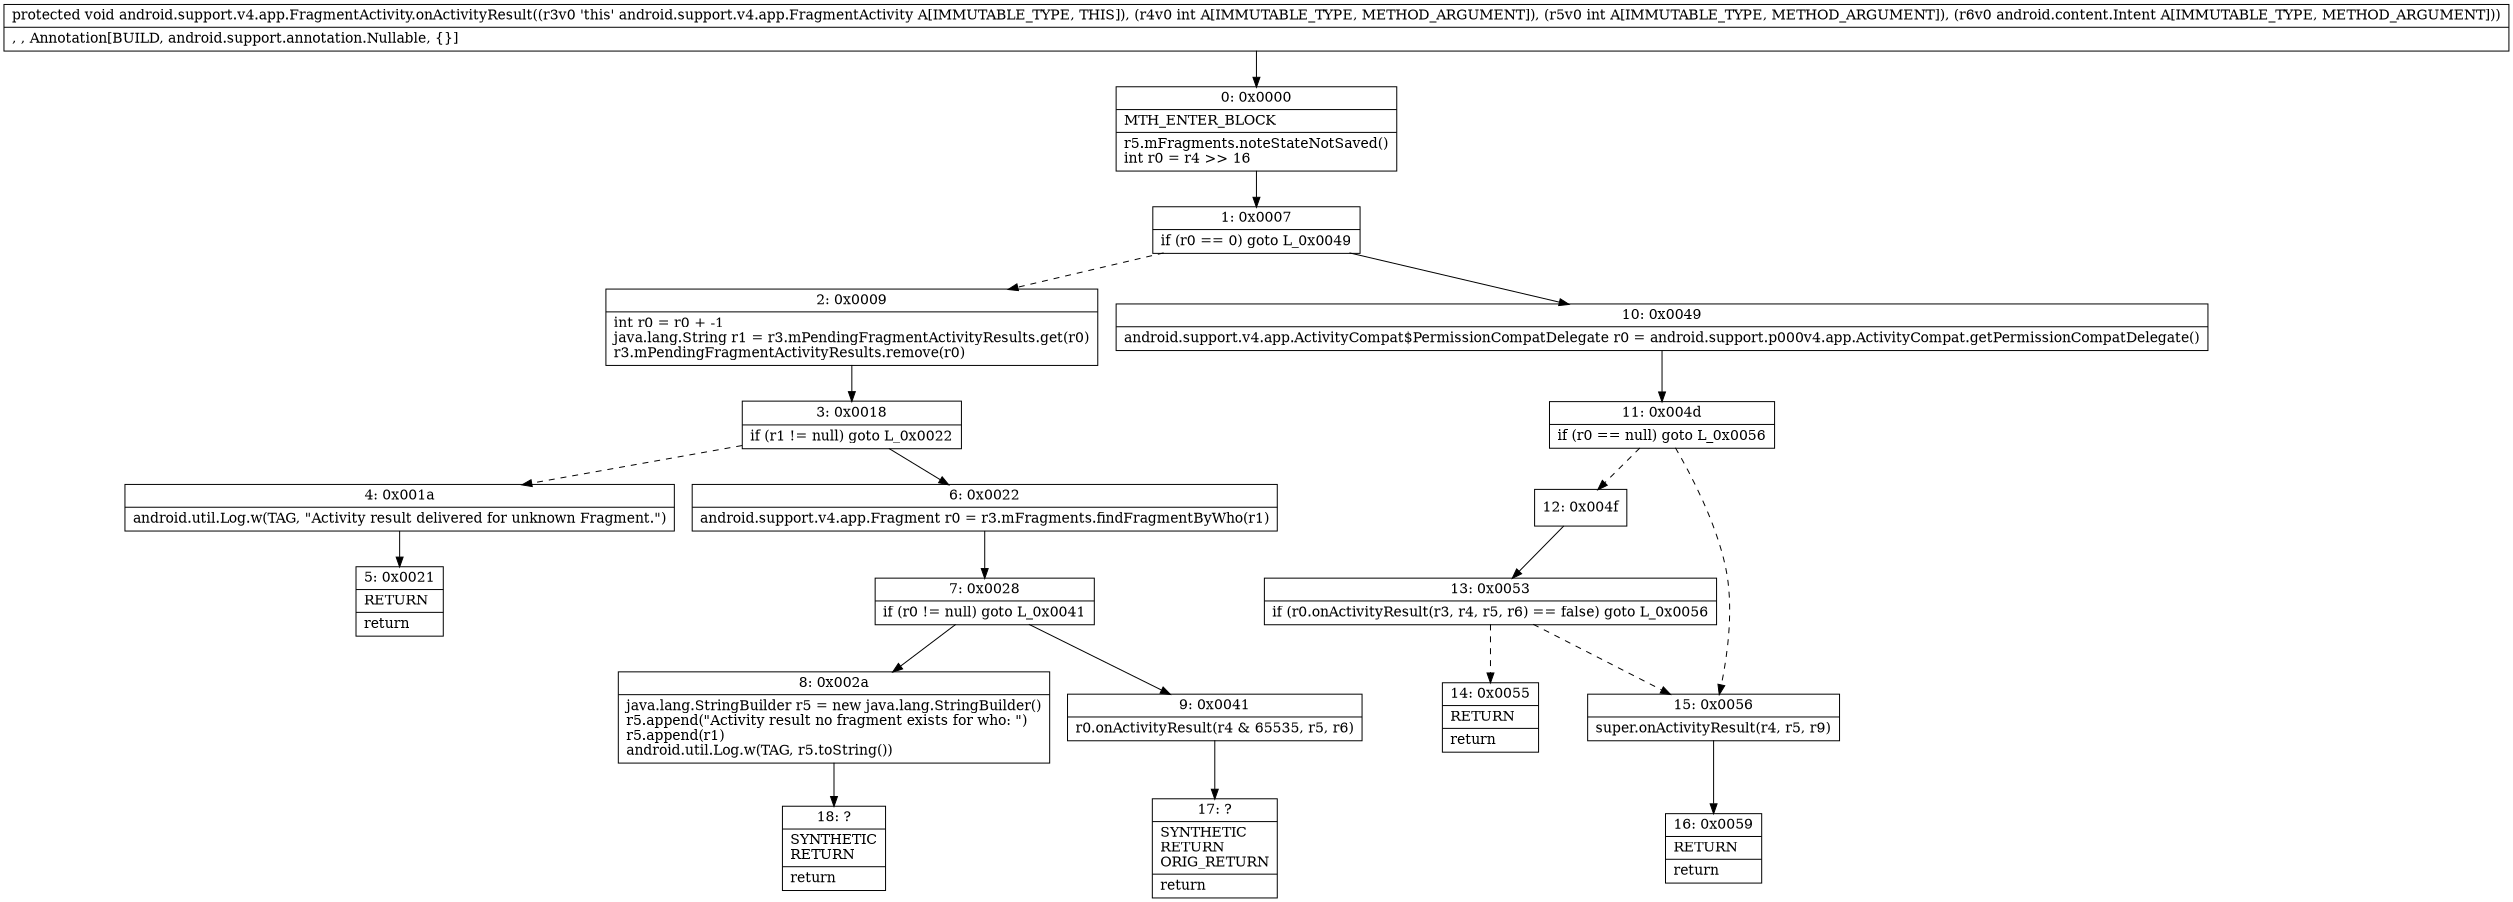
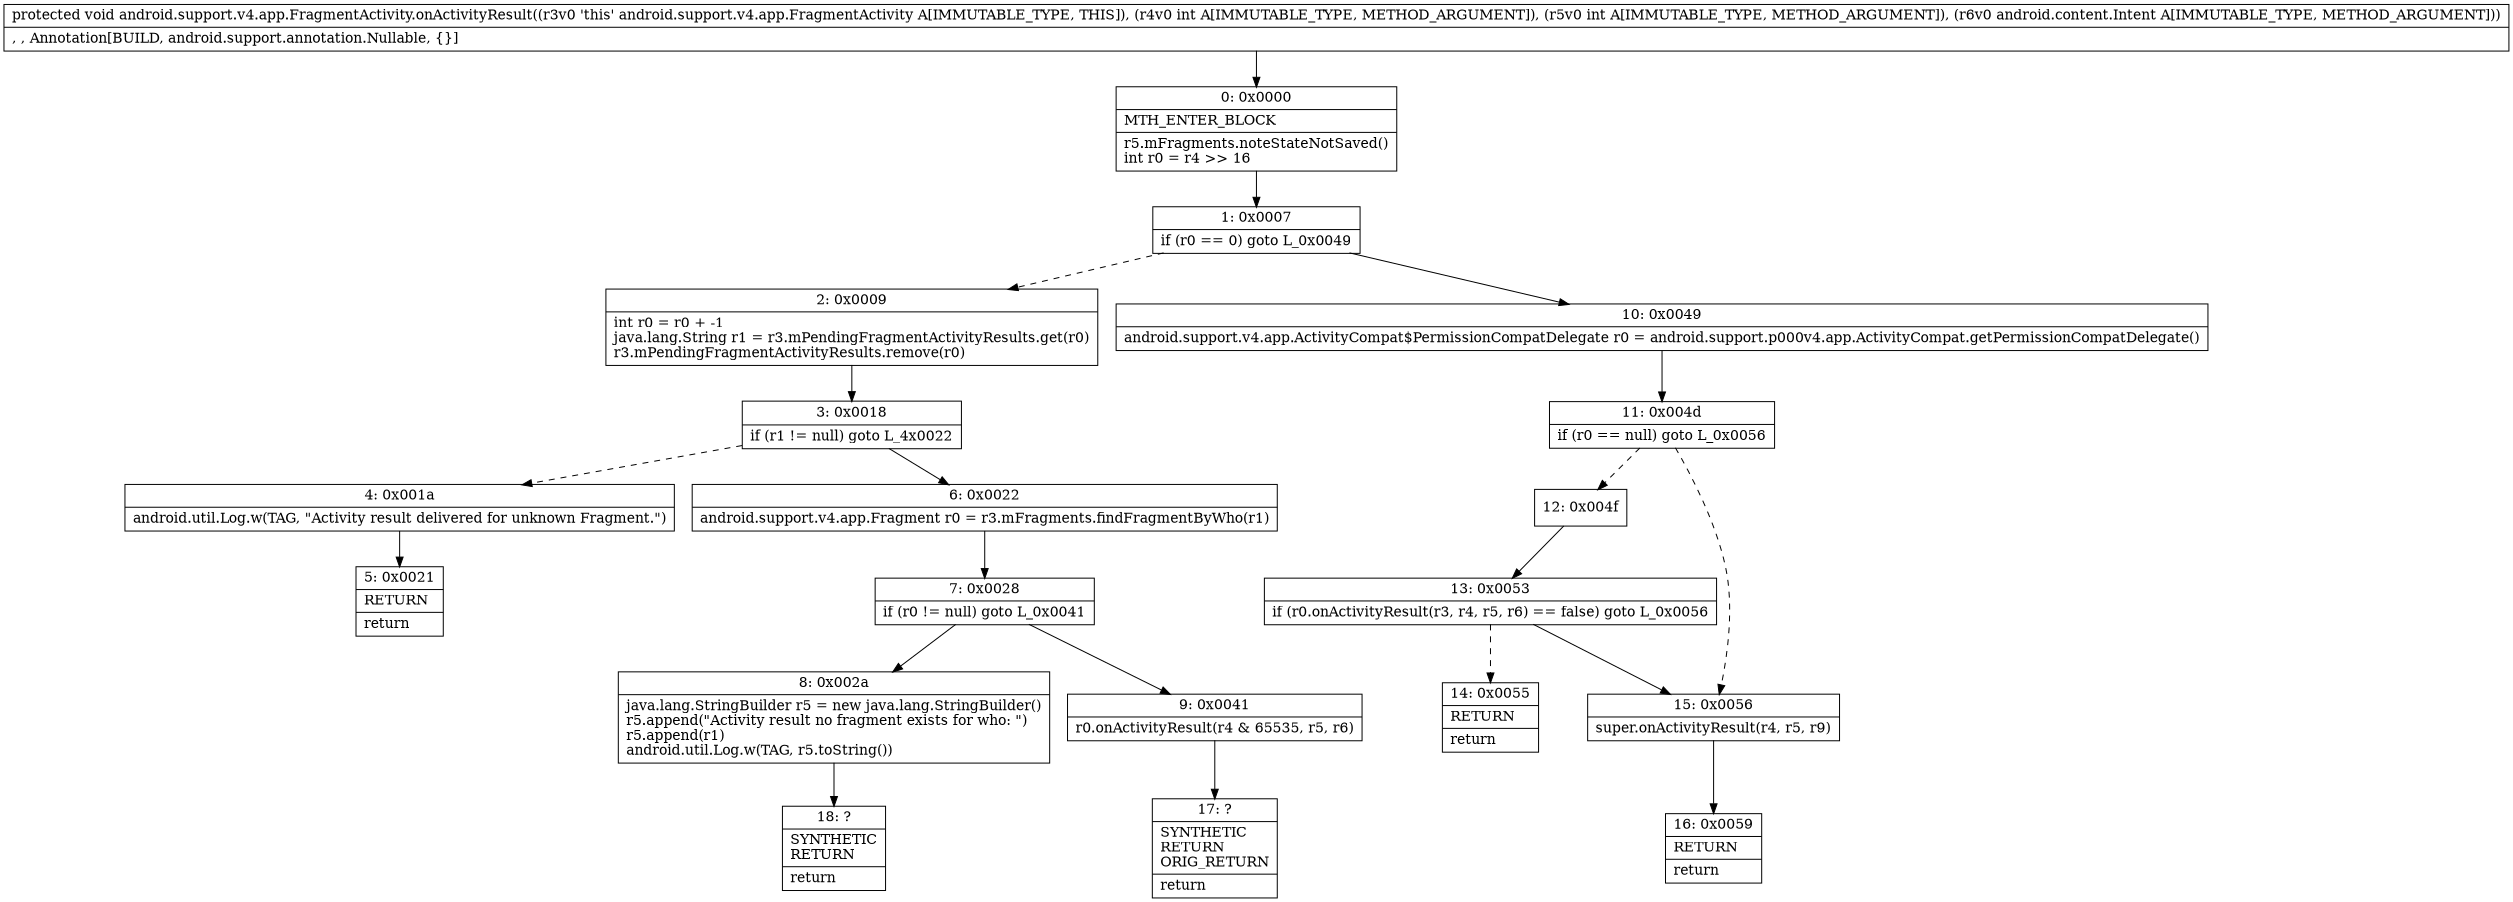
(852, 436) -> (852, 436)
(1597, 657) -> (1597, 657)
